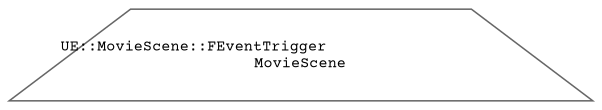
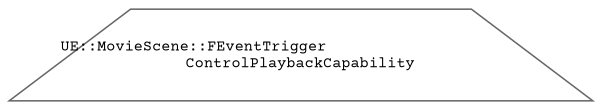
(301, 55) -> (301, 55)
